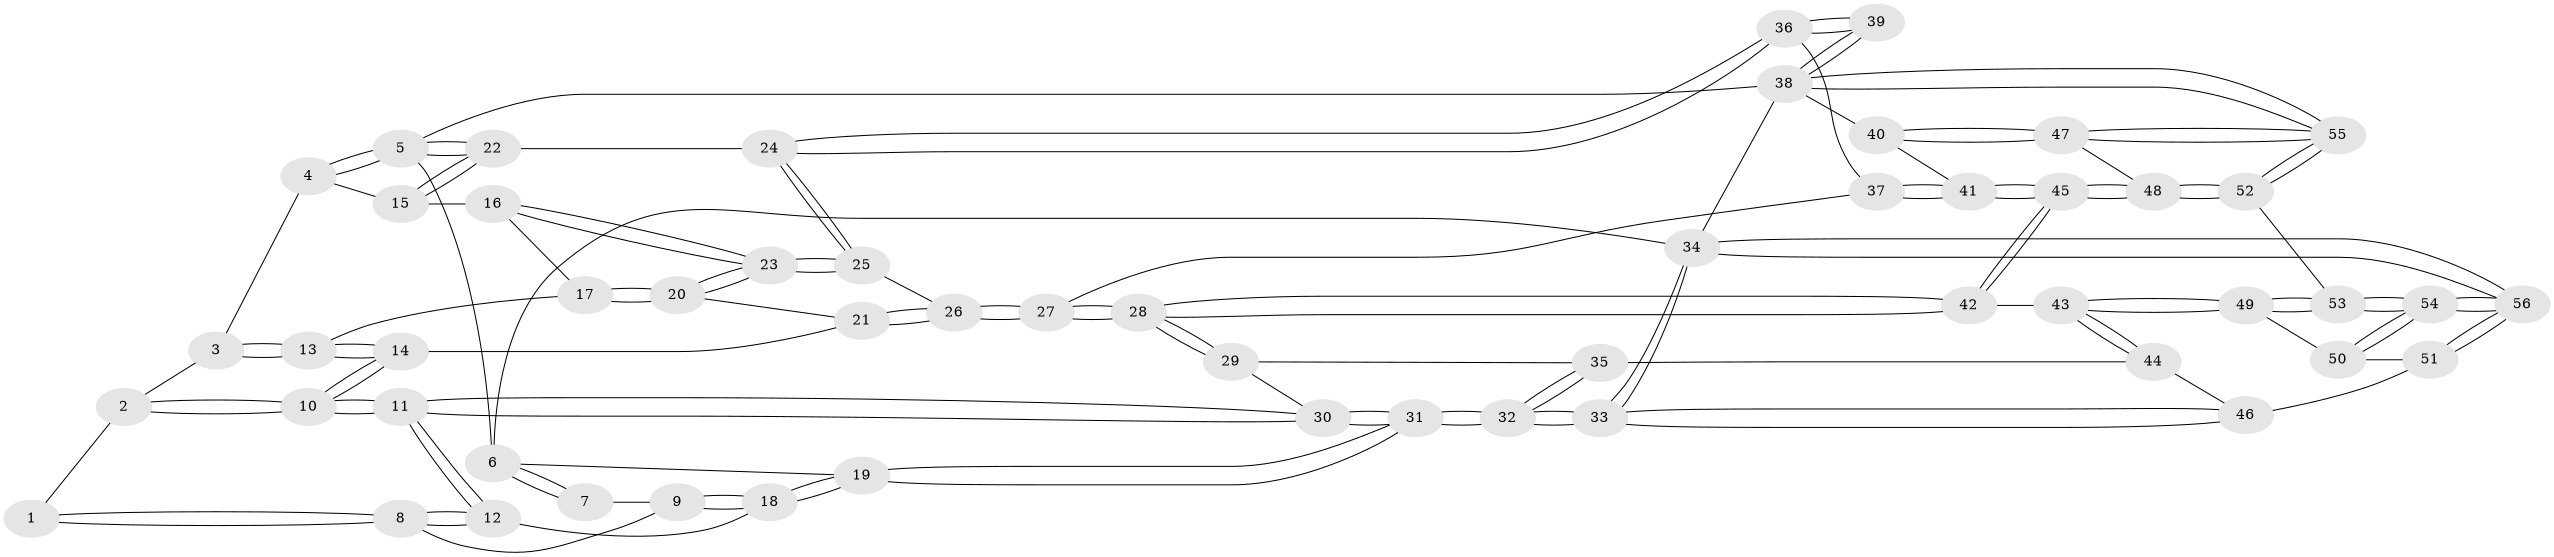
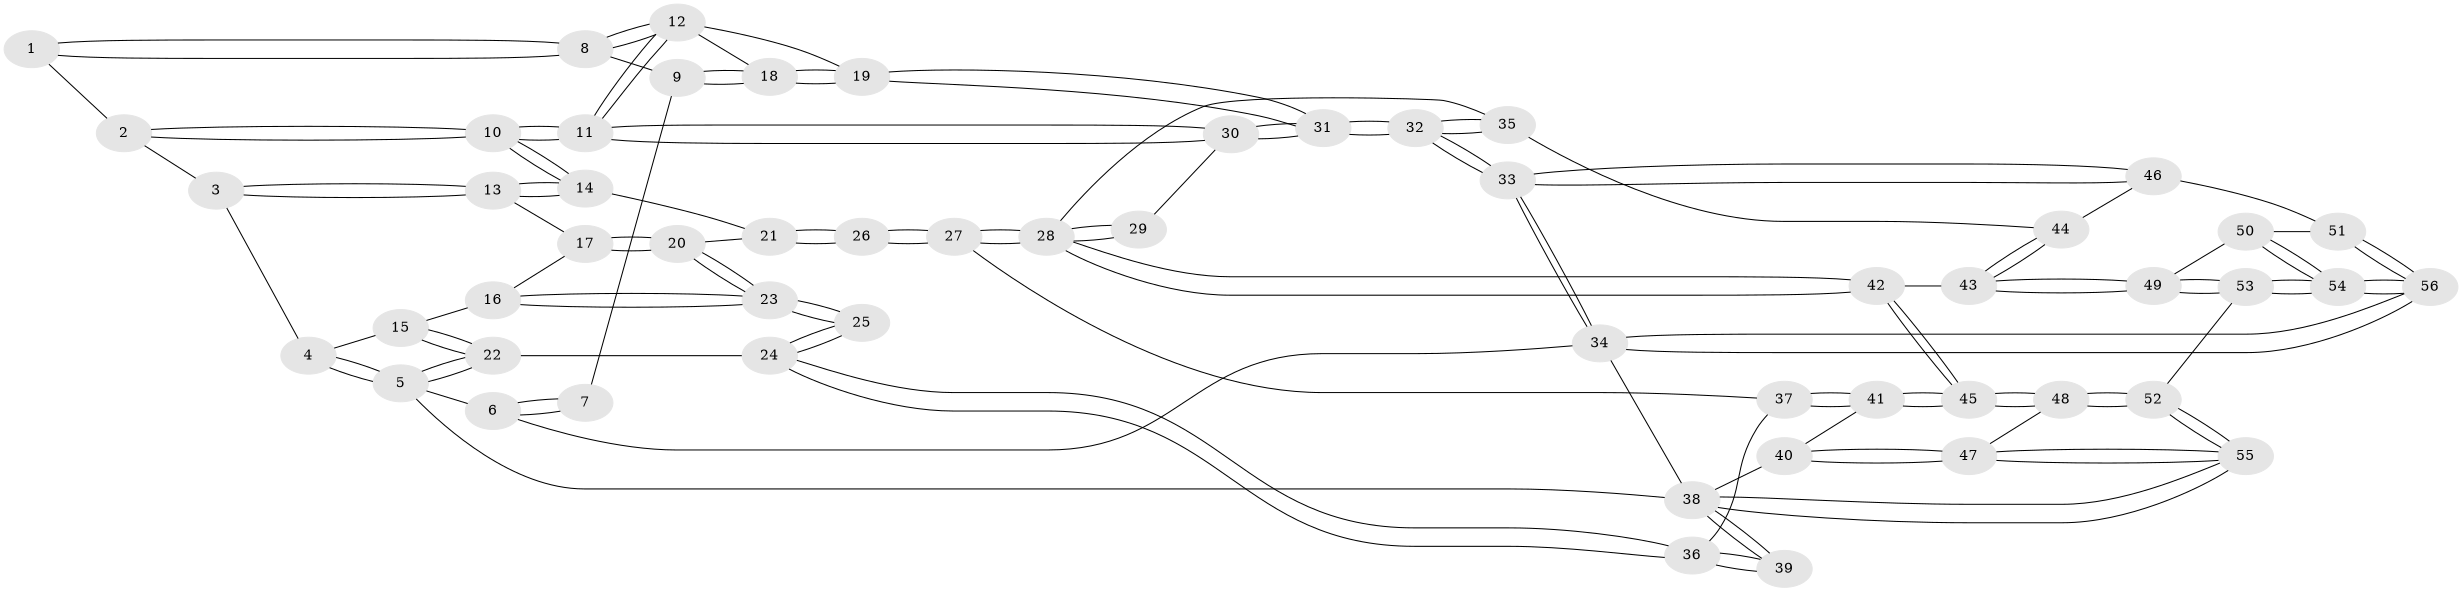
(908, 289) -> none
(1415, 362) -> (1241, 101)
(677, 469) -> (773, 42)
